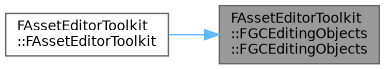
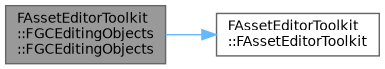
(187, 35) -> (184, 35)
